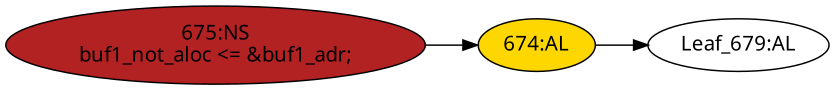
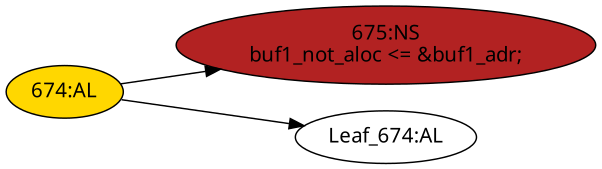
(444, 45) -> (163, 78)
(738, 45) -> (386, 137)
